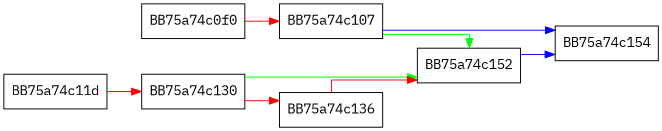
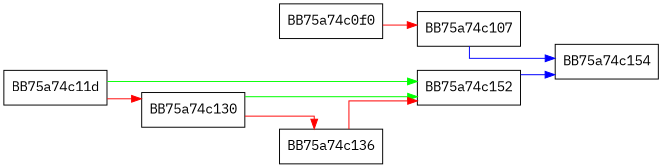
(428, 34) -> (257, 81)
